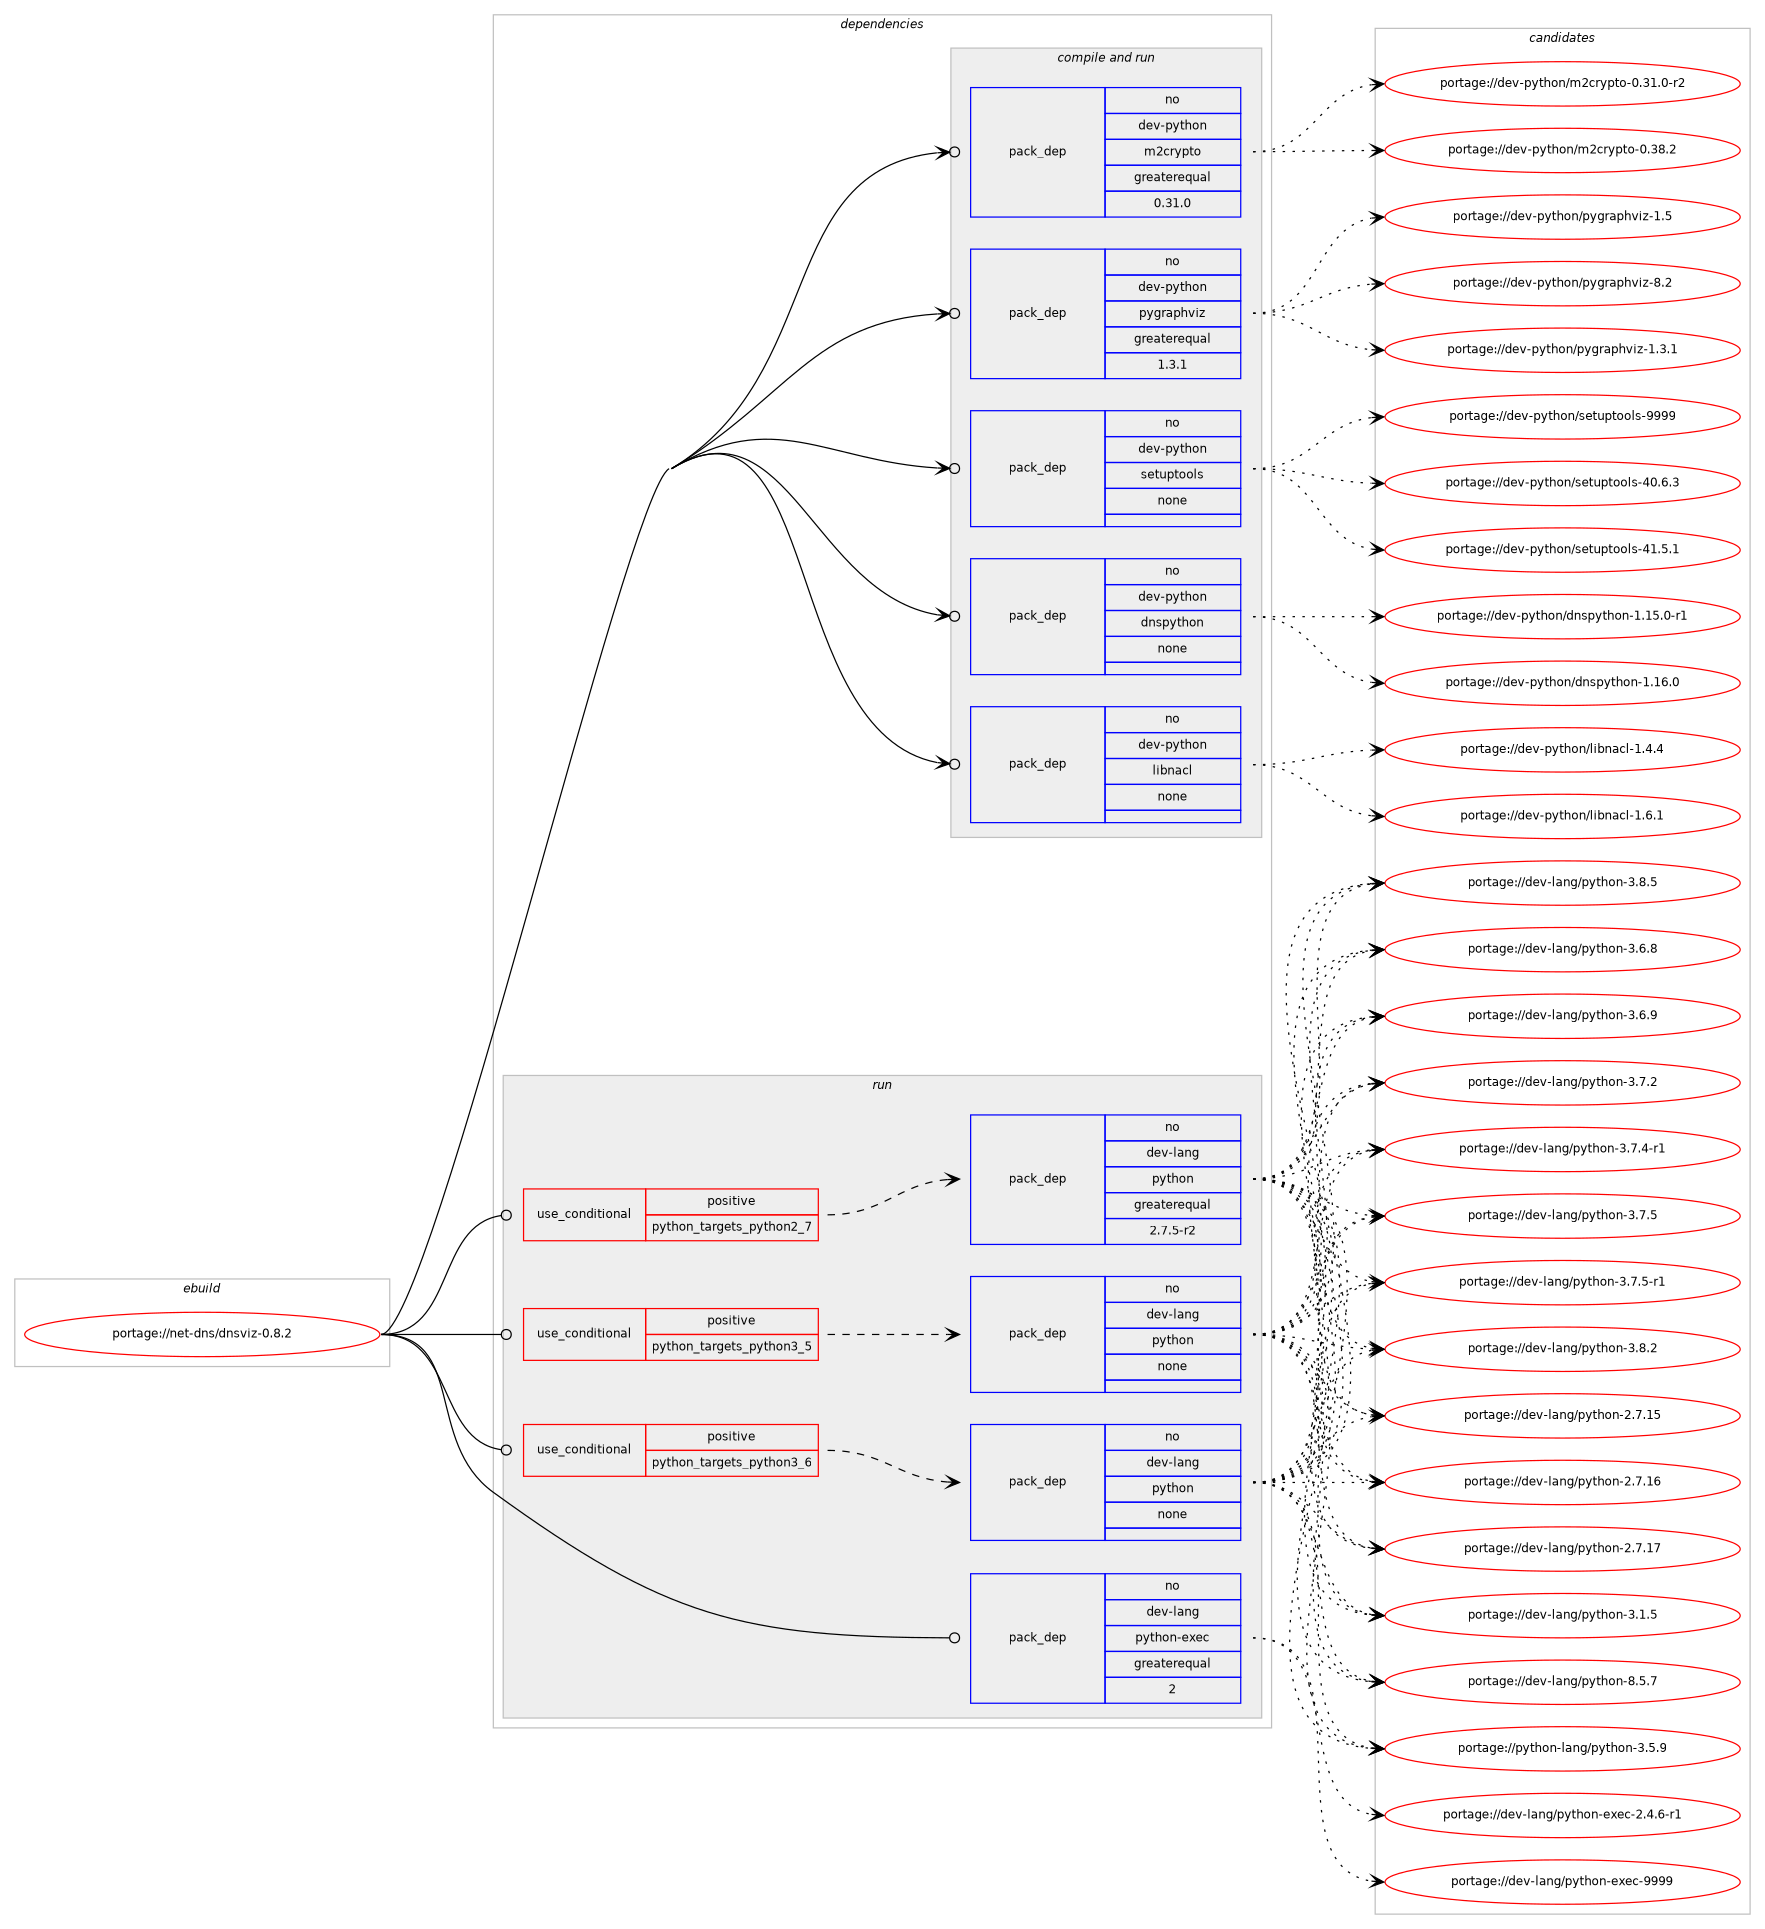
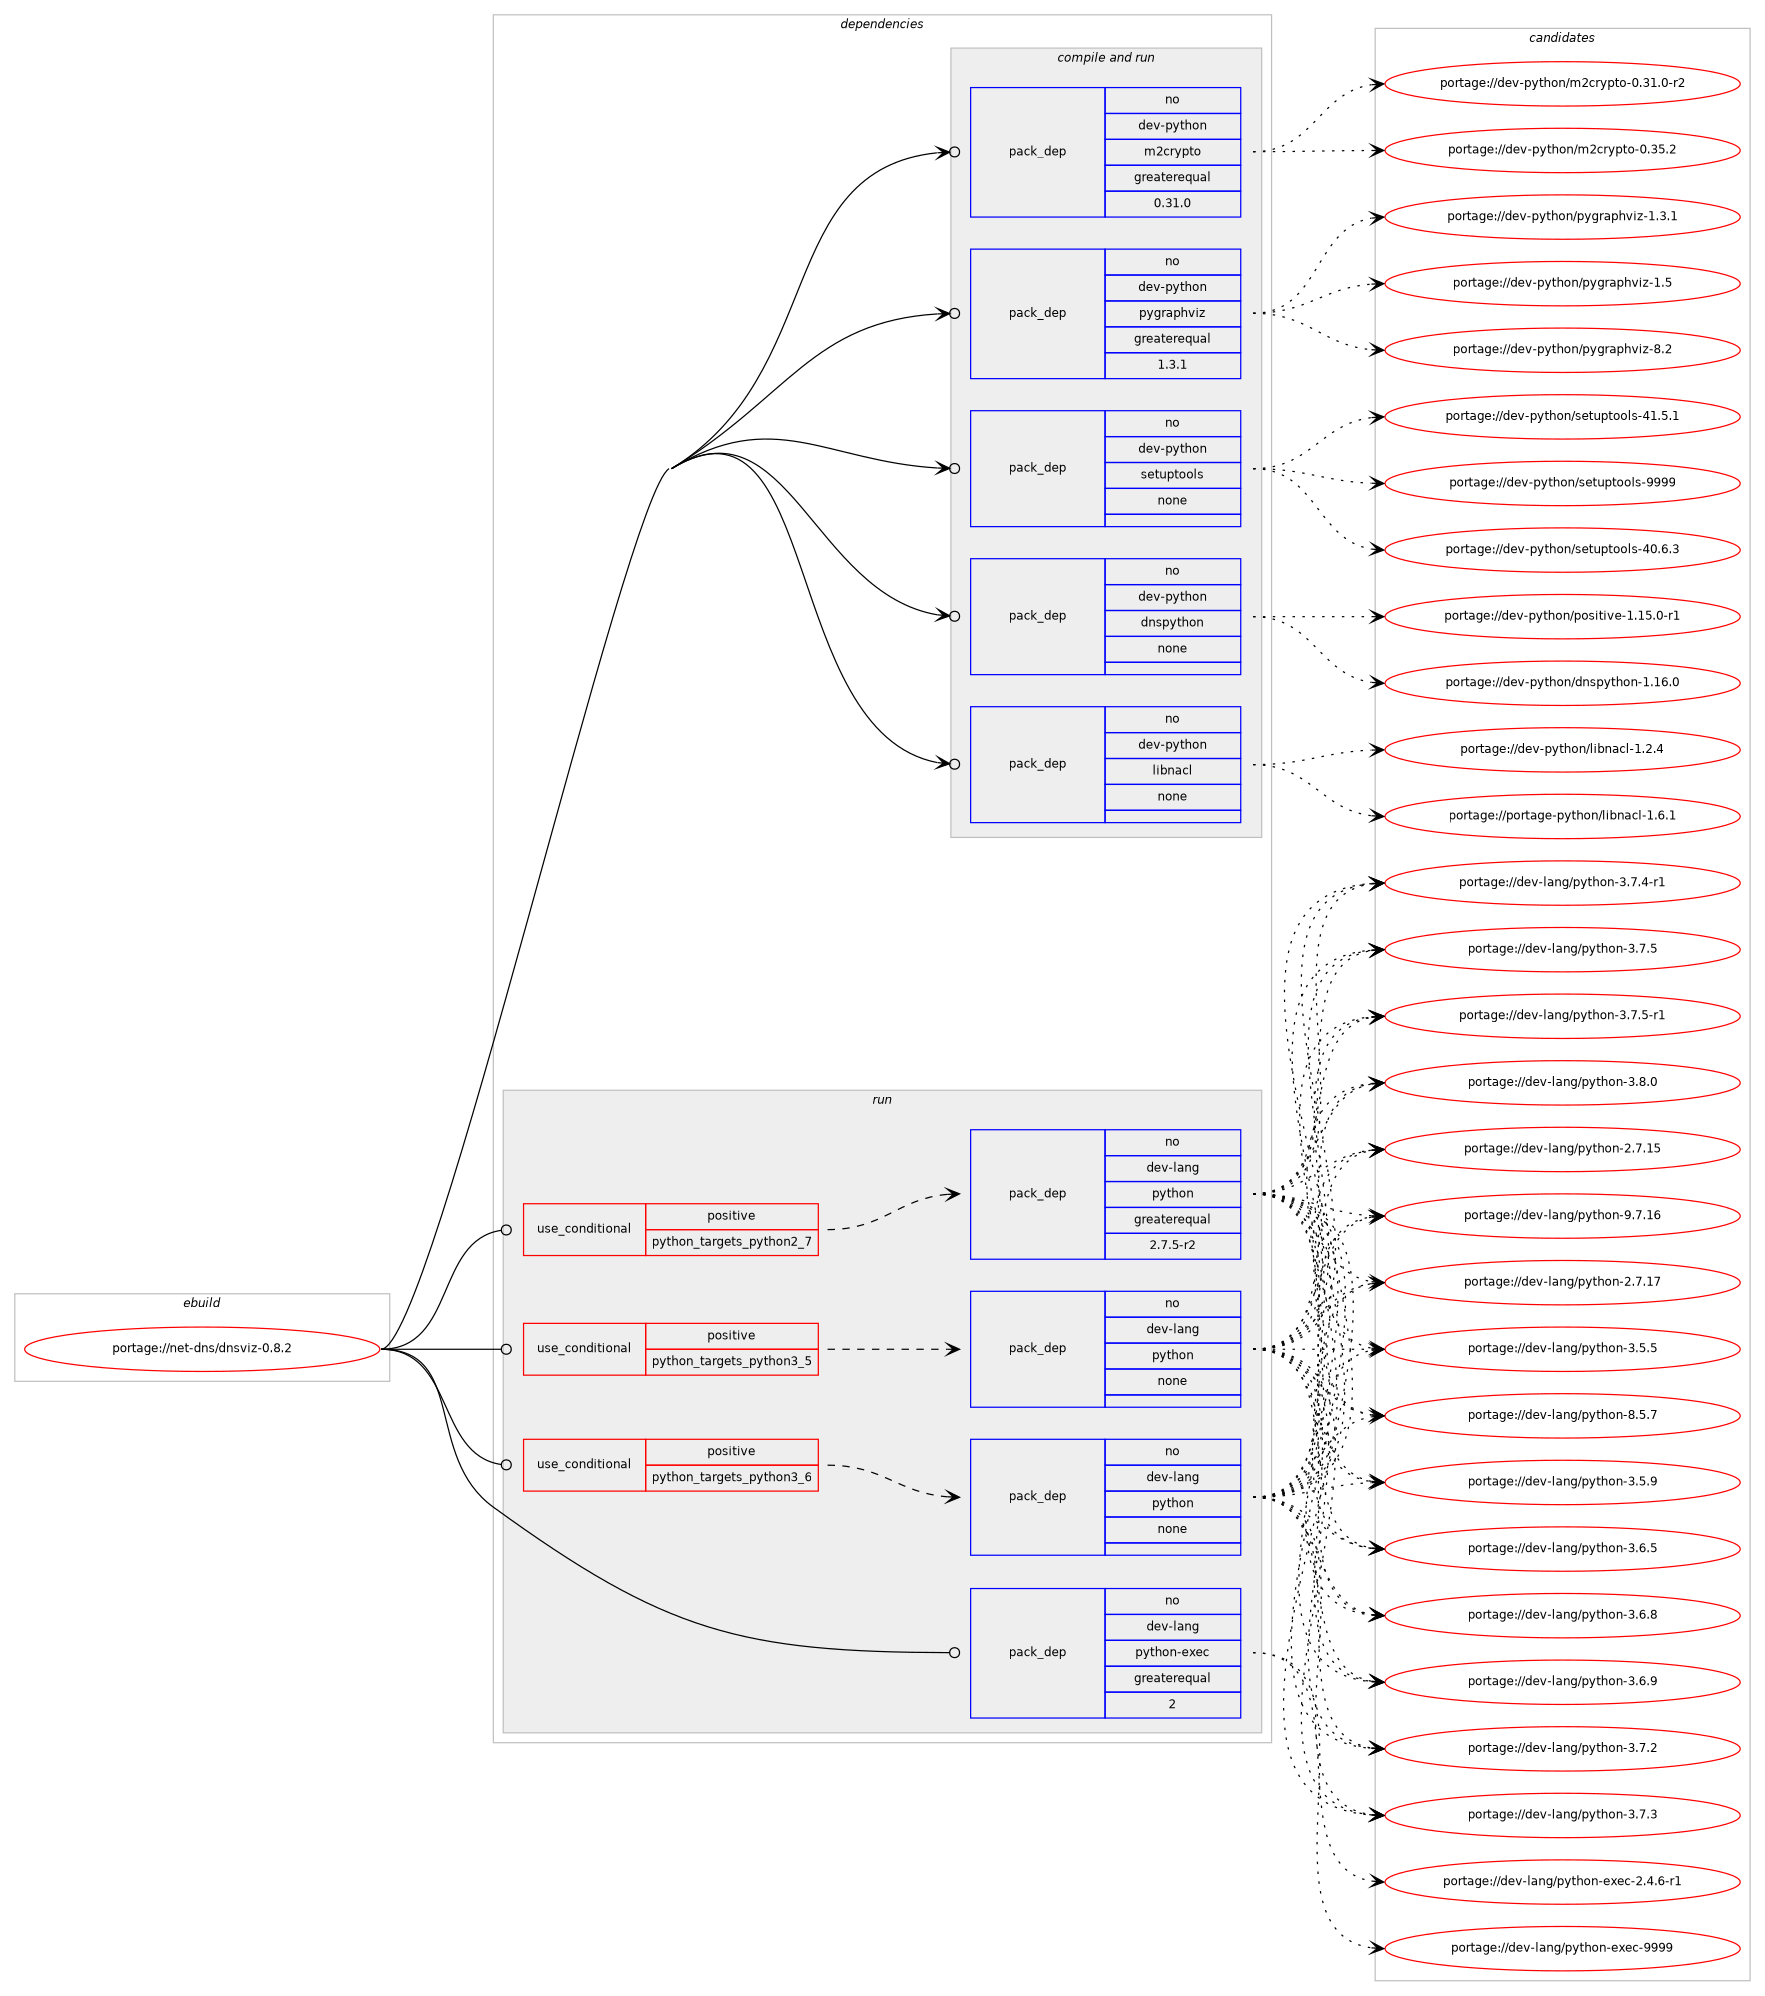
(1563, 150) -> (1563, 150)
(1563, 617) -> (1563, 617)
(1563, 750) -> (1563, 750)
(1563, 816) -> (1563, 816)
(1563, 883) -> (1563, 1549)
(1563, 1349) -> (1563, 1083)
(1563, 1482) -> (1563, 1216)
(1563, 1616) -> (1563, 1349)
(1563, 1749) -> (1563, 1482)
none -> (1563, 1815)
